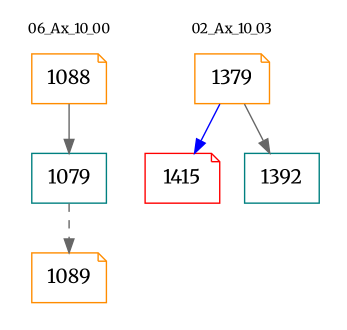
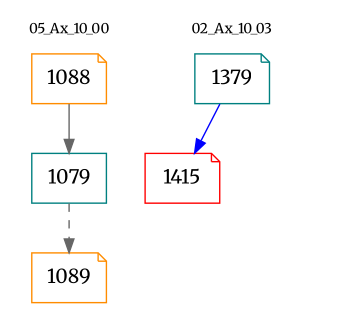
(70, 30) -> (70, 30)
(232, 79) -> (232, 79)
(282, 178) -> none
